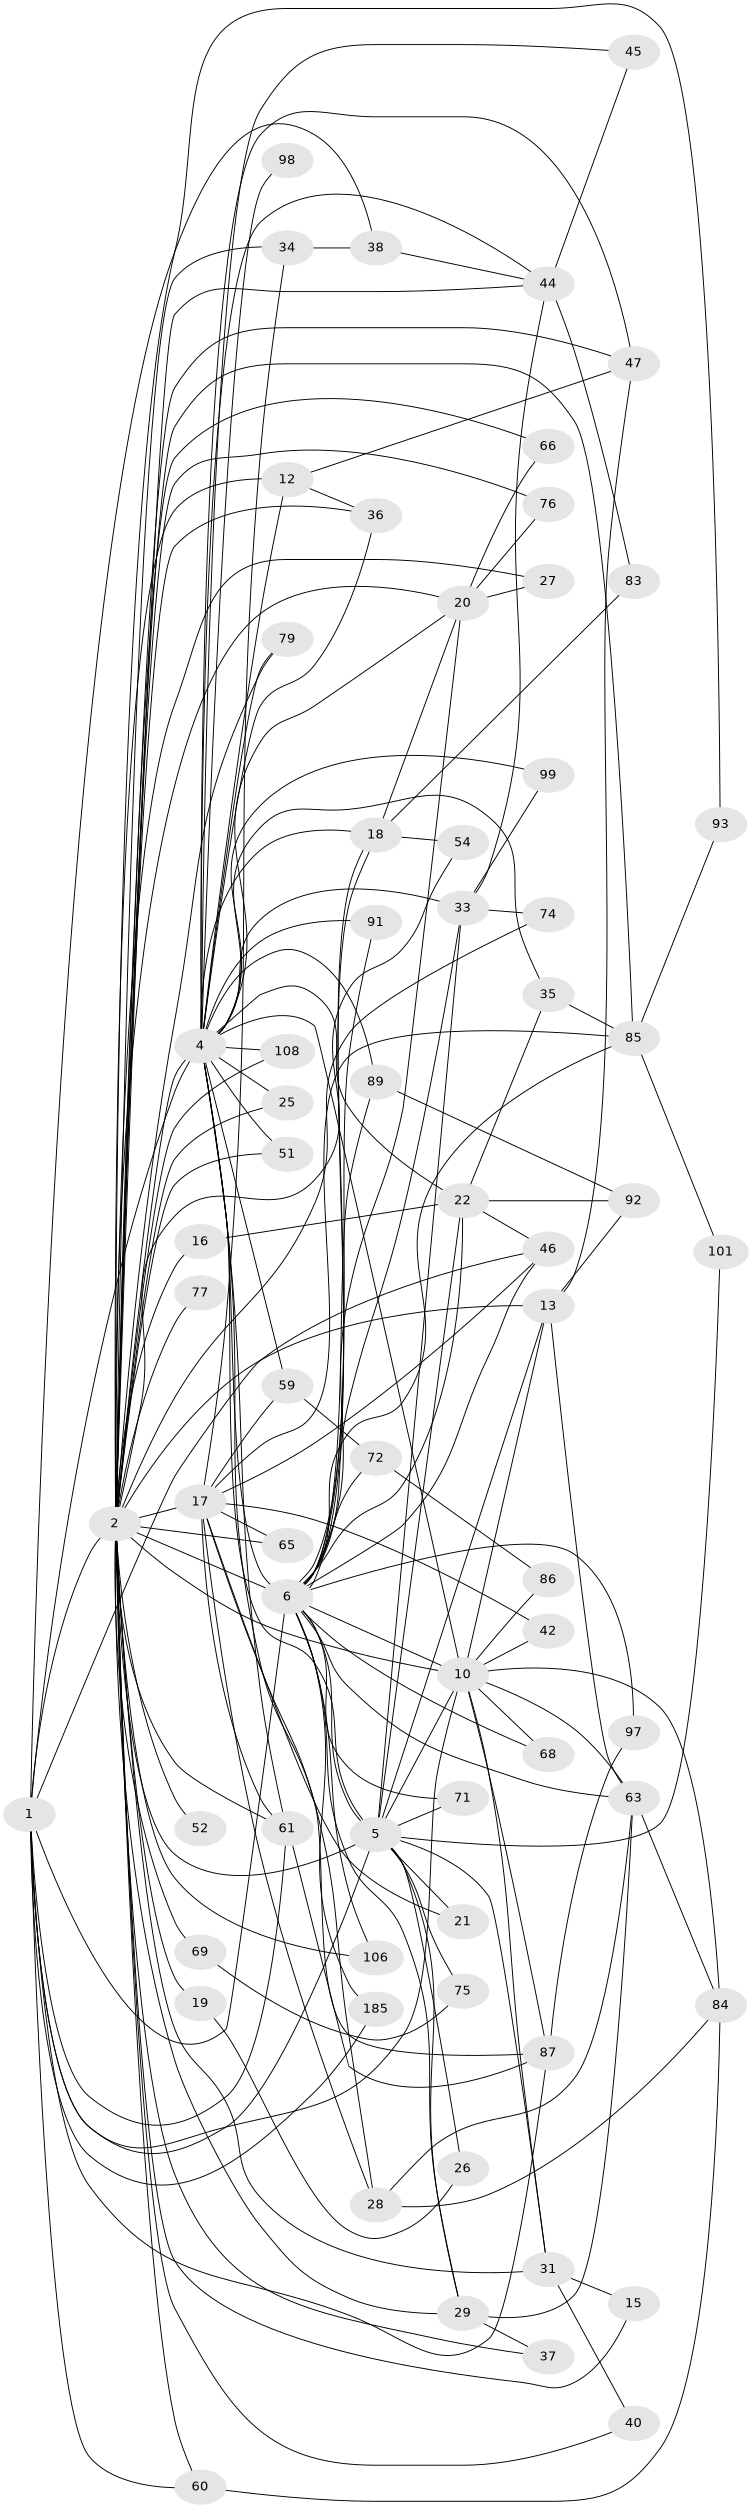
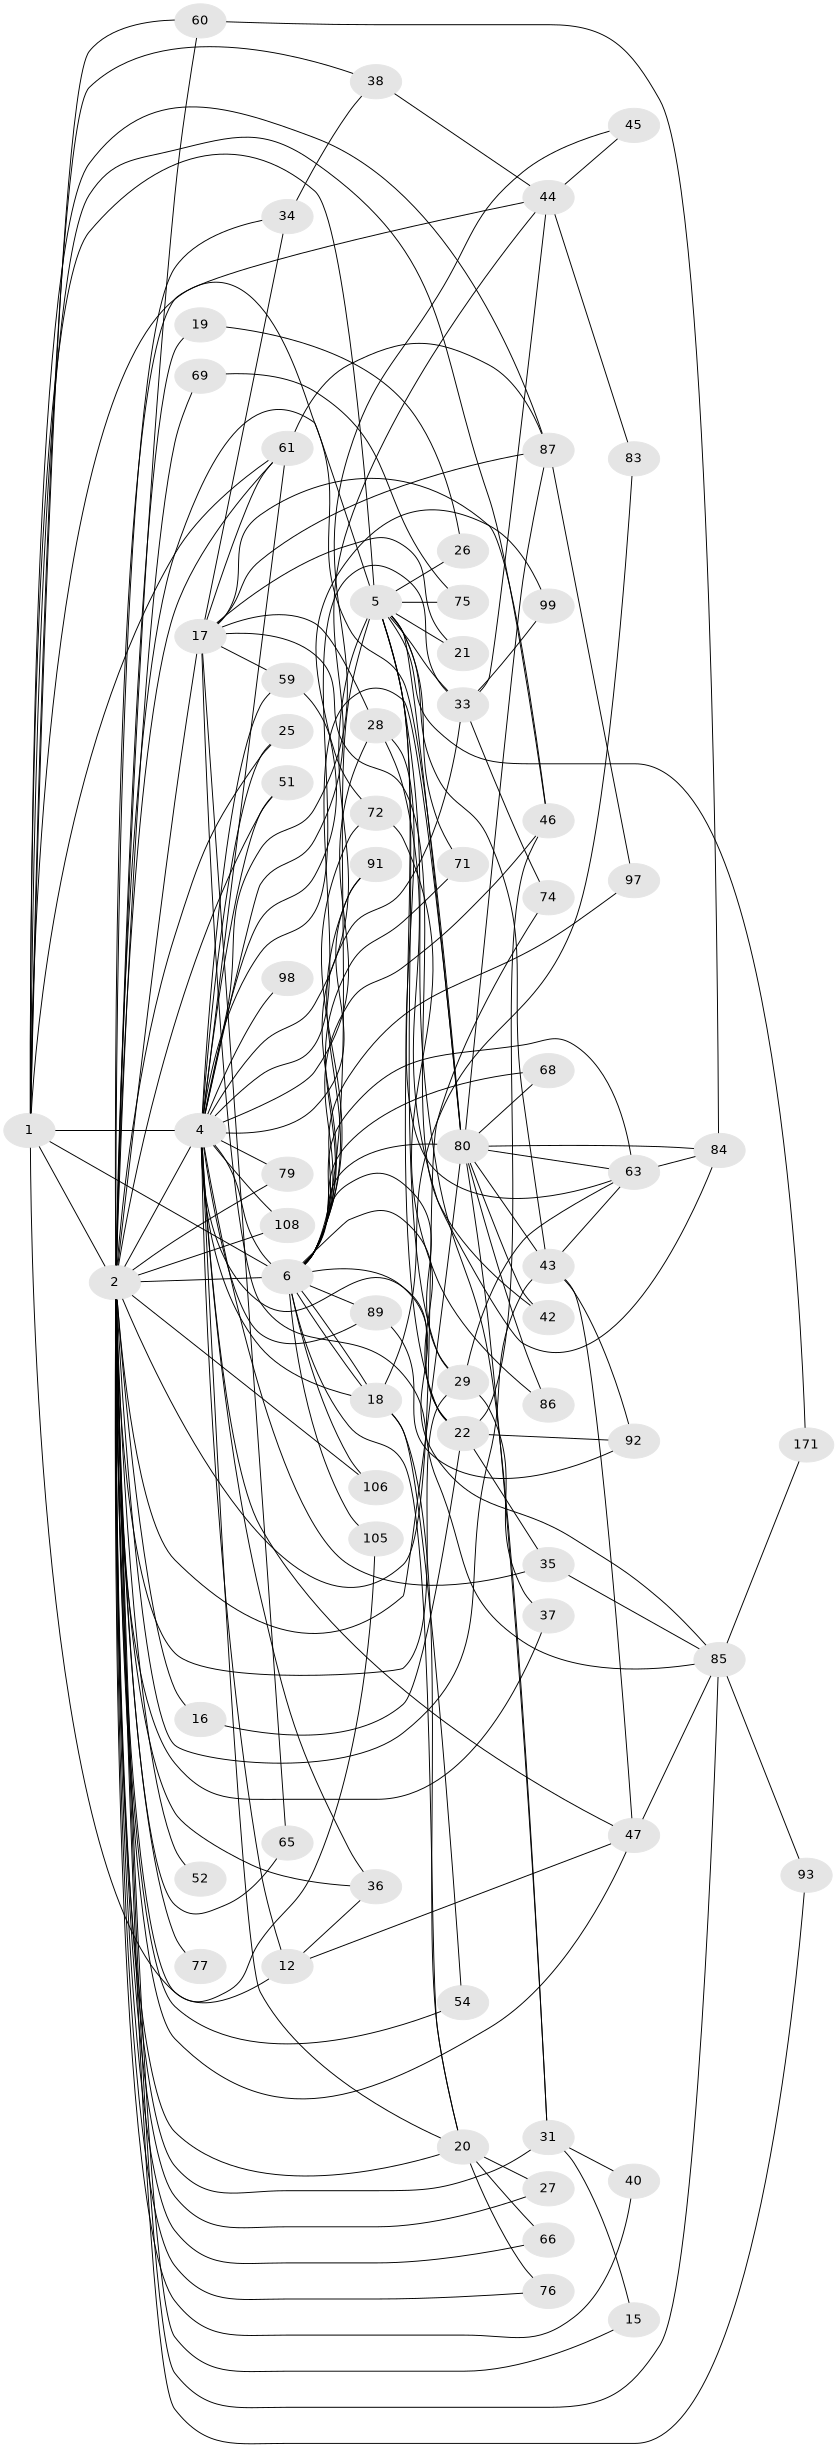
(721, 1252) -> (807, 1445)
(549, 1306) -> (549, 1266)
(463, 1675) -> (463, 1147)
none -> (677, 1747)
(376, 2009) -> (376, 1539)
